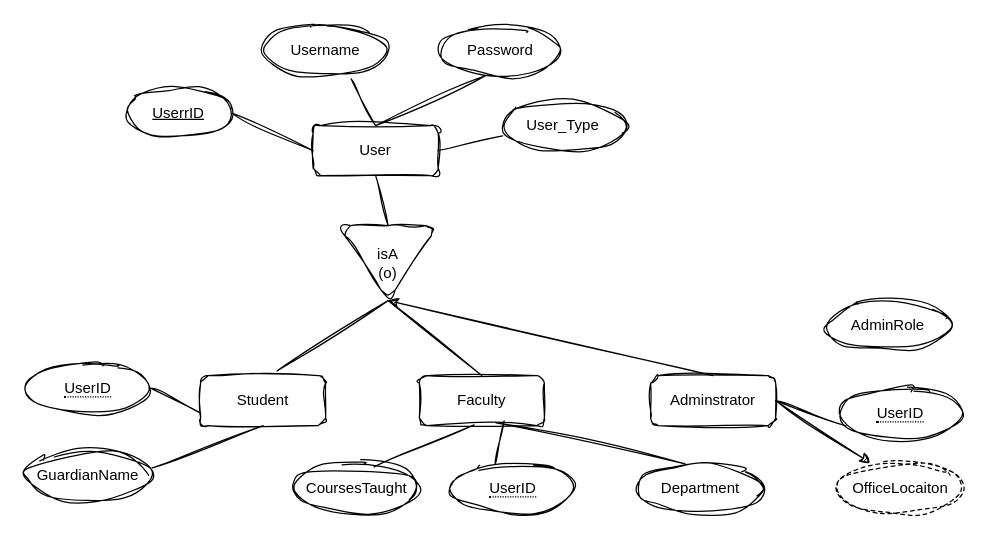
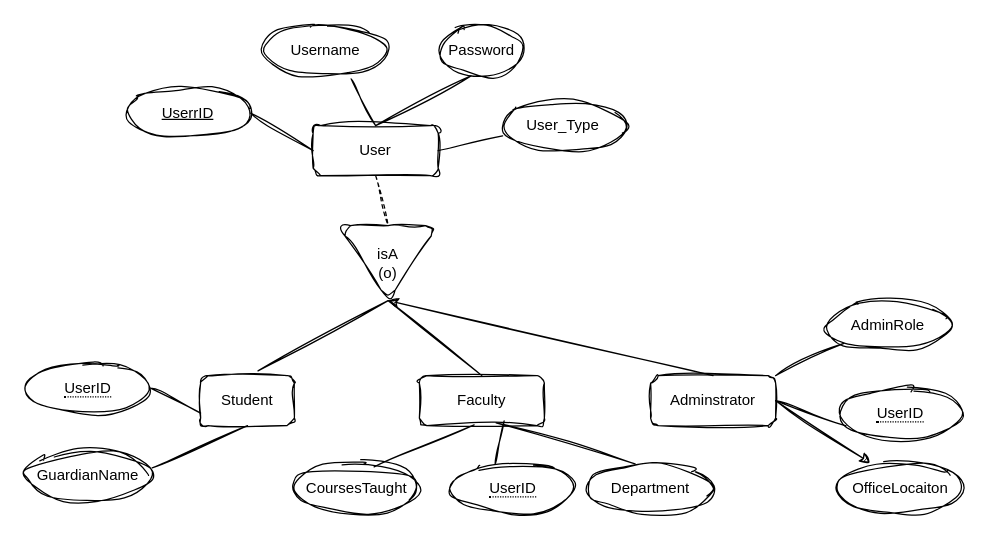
(501, 51) -> (482, 51)
(179, 113) -> (188, 113)
(382, 201) -> (382, 201)
none -> (807, 361)
(263, 401) -> (248, 401)
(701, 488) -> (651, 488)
(901, 488) -> (901, 488)
